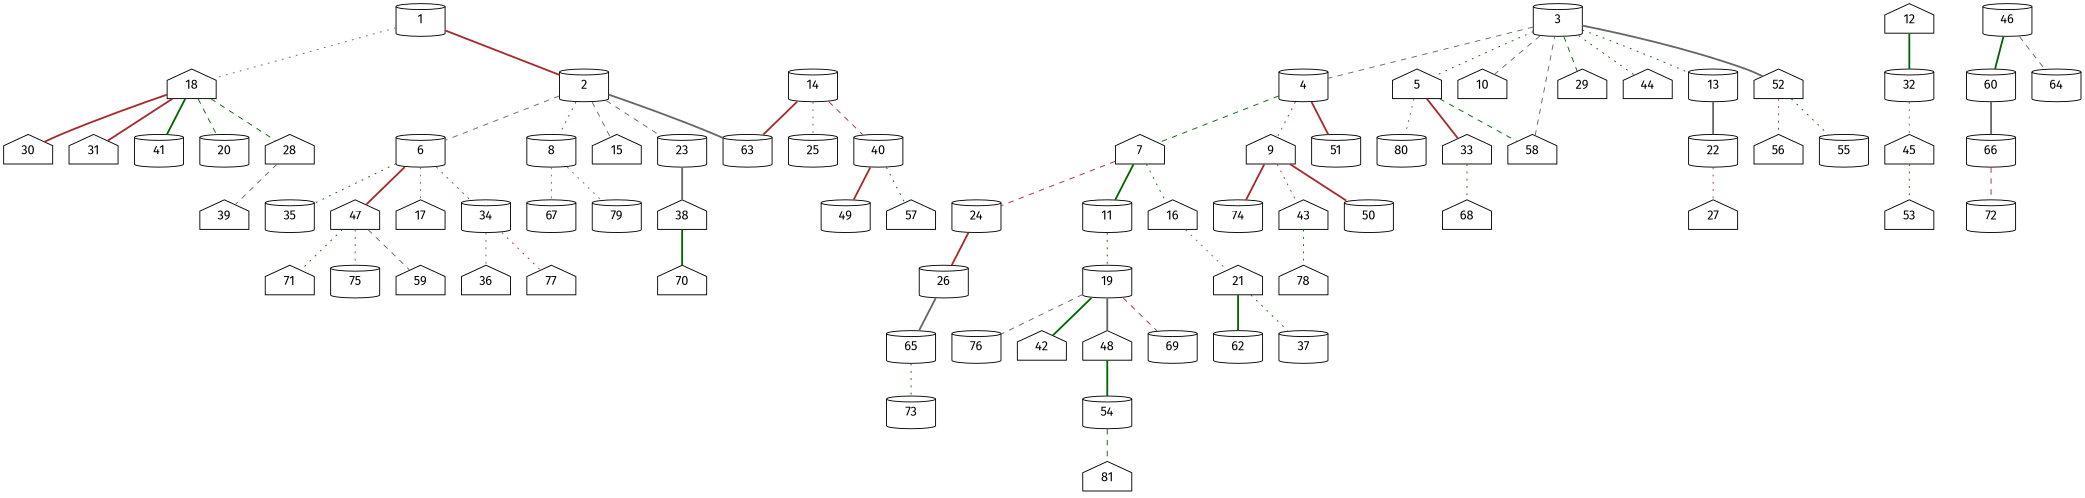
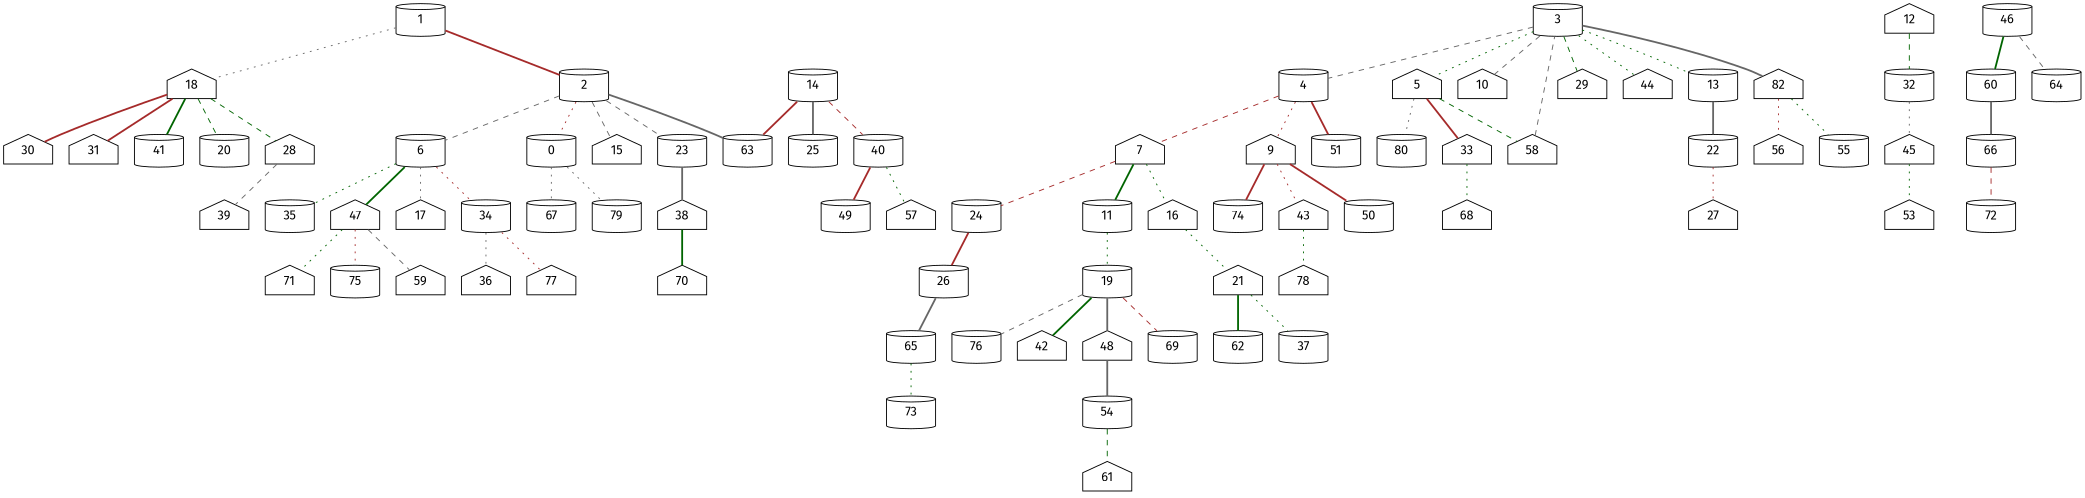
(1909, 51) -> (1909, 51)
(1779, 85) -> (1779, 85)
(813, 118) -> (813, 118)
(1218, 119) -> (1218, 119)
(551, 151) -> (551, 151)
(385, 186) -> (385, 186)
(1206, 250) -> (1206, 250)
(1107, 378) -> (1107, 378)
(1107, 478) -> (1107, 478)
